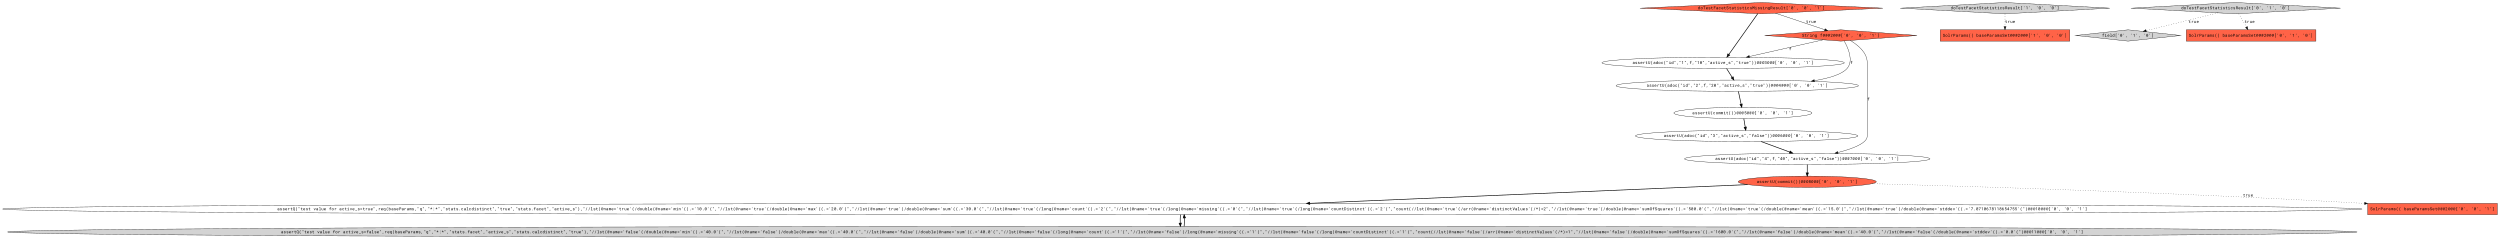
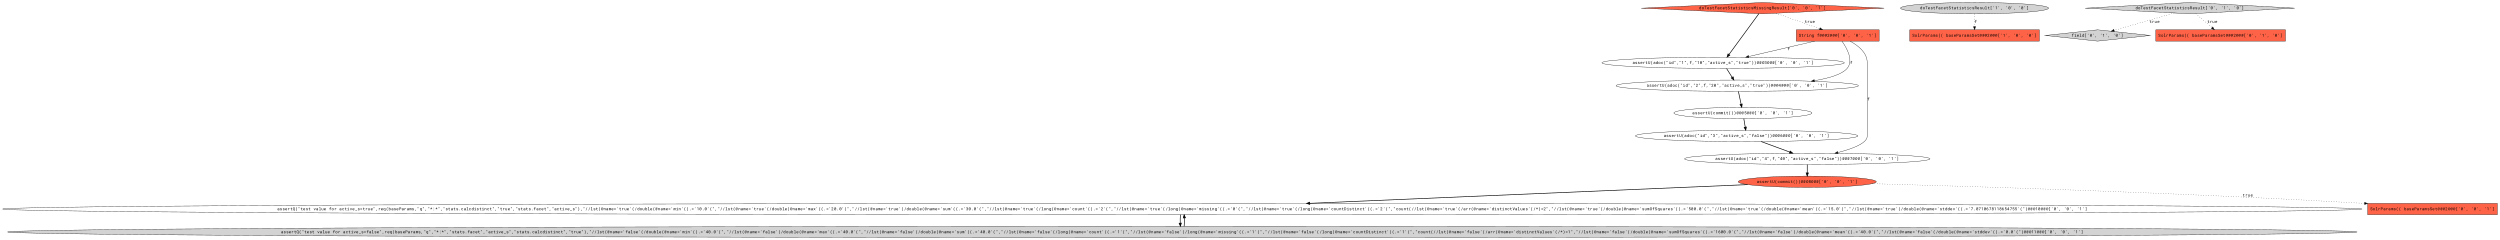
(2005, 8) -> (1975, 8)
(1800, 21) -> (1798, 21)
(2010, 22) -> (1976, 22)
(1841, 35) -> (1838, 35)
